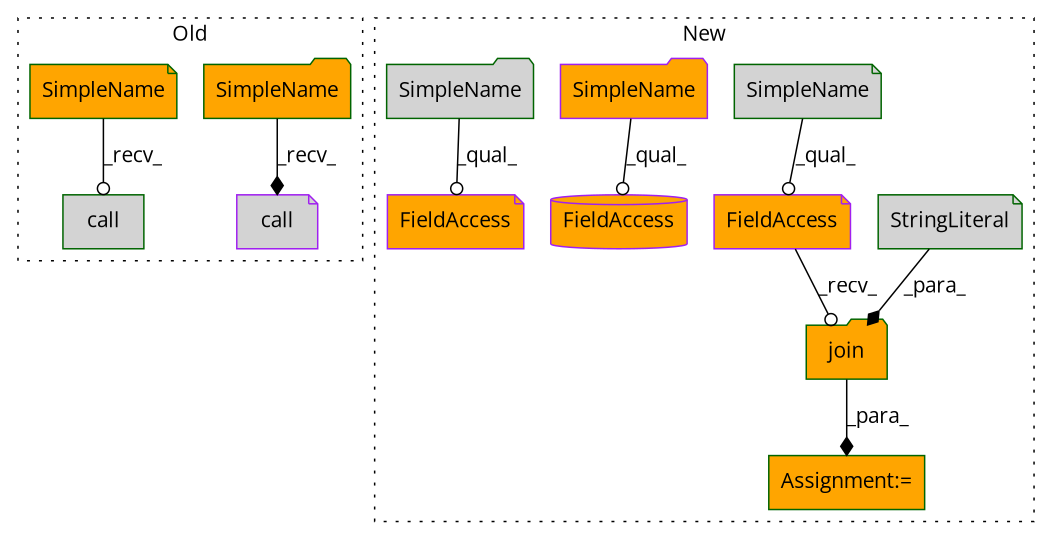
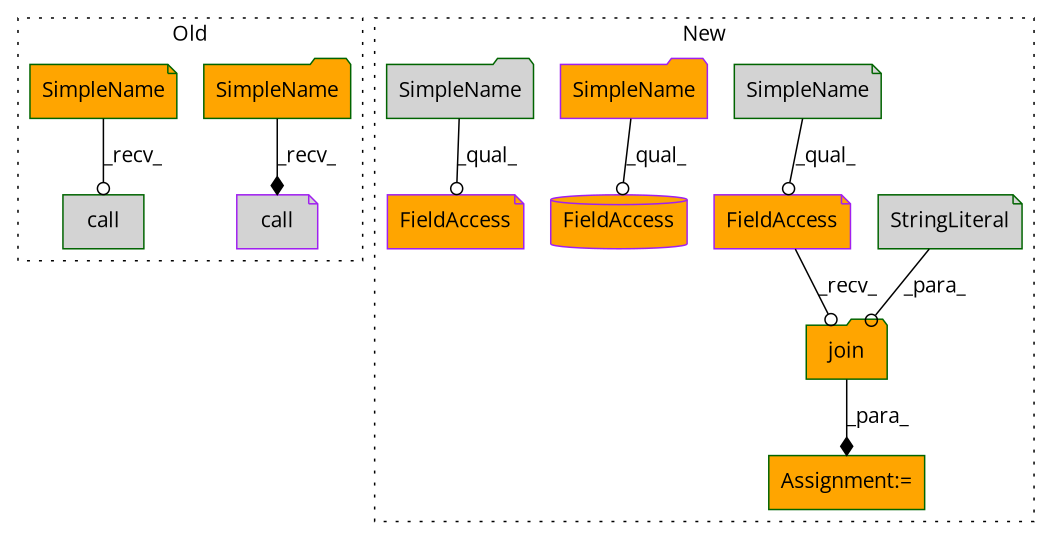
(904, 280) -> (902, 282)
